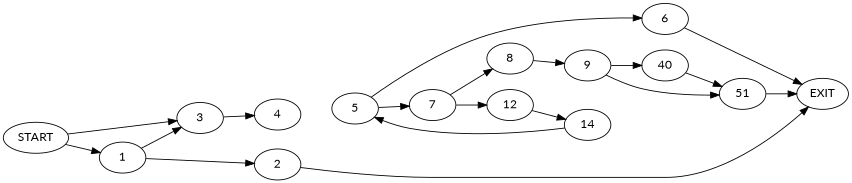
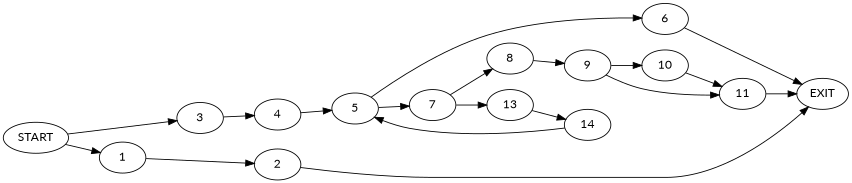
(665, 65) -> (665, 65)
(743, 94) -> (743, 94)
(510, 105) -> (510, 105)
none -> (312, 112)
(158, 140) -> none
